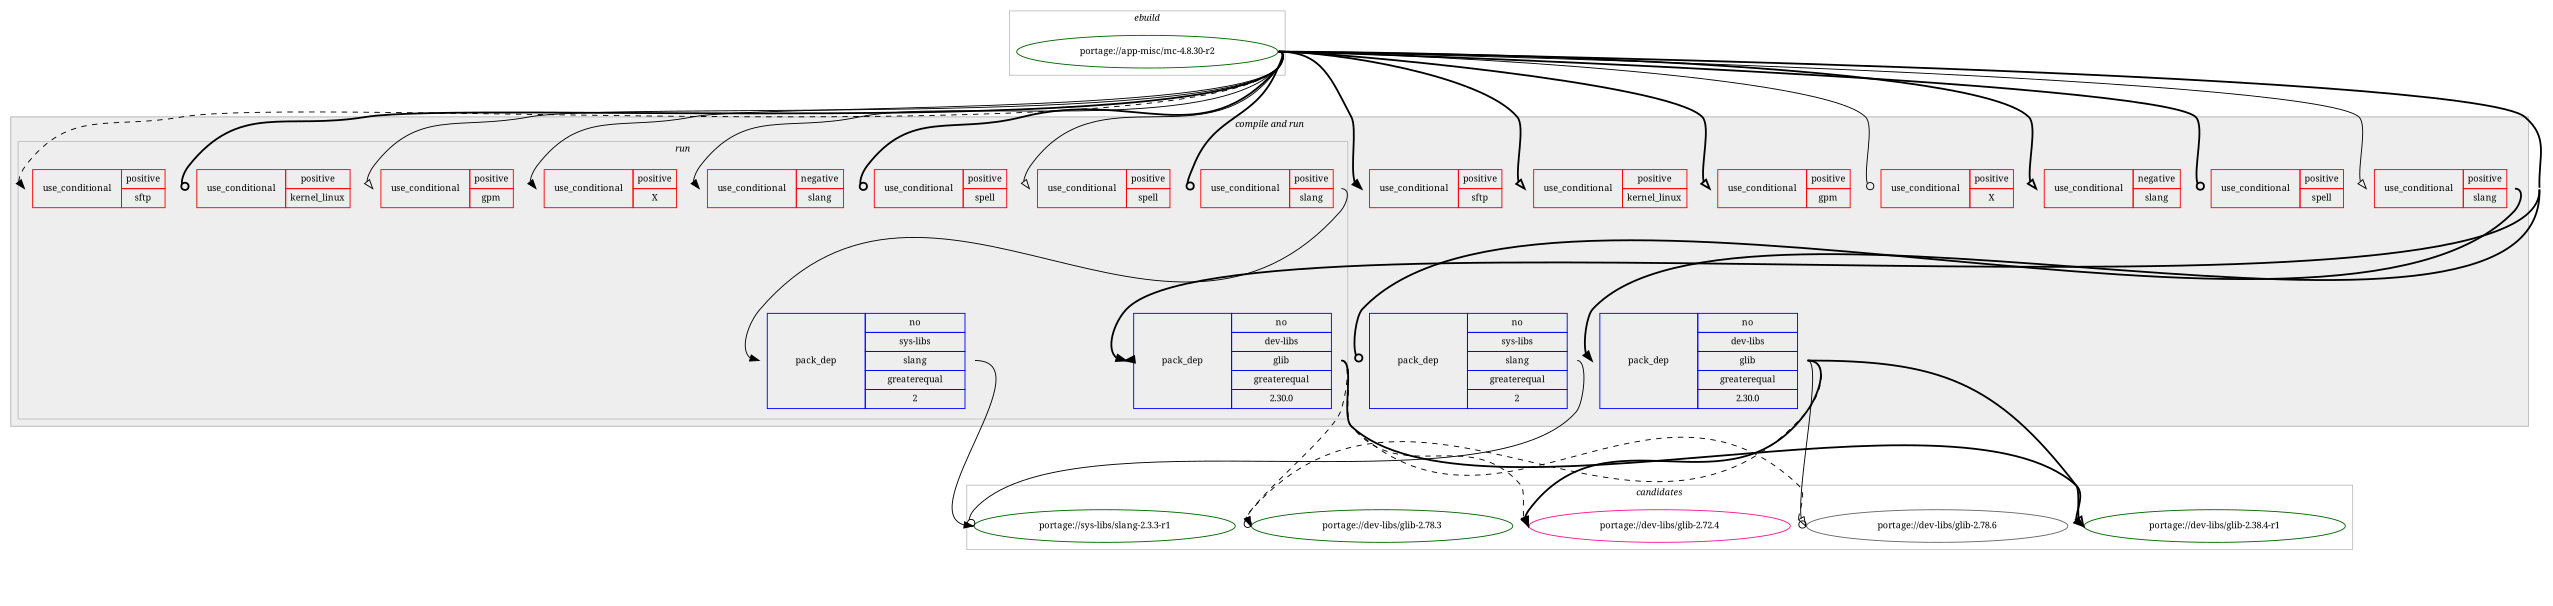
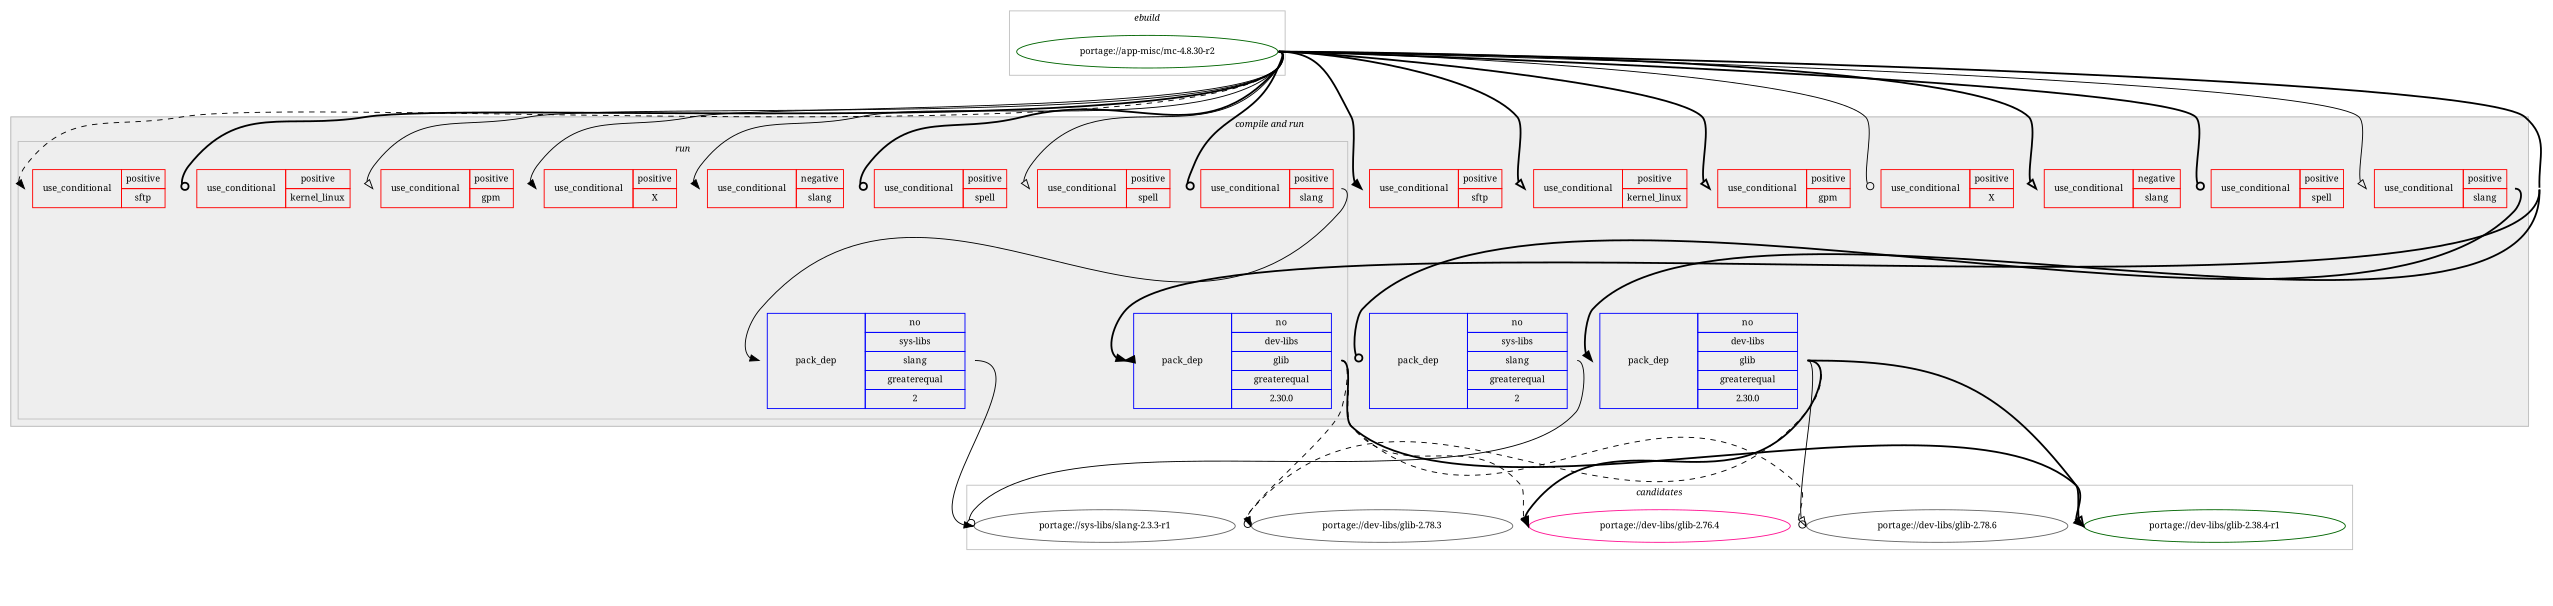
(1105, 526) -> (1105, 526)
(1382, 526) -> (1382, 526)
(1660, 526) -> (1660, 526)
